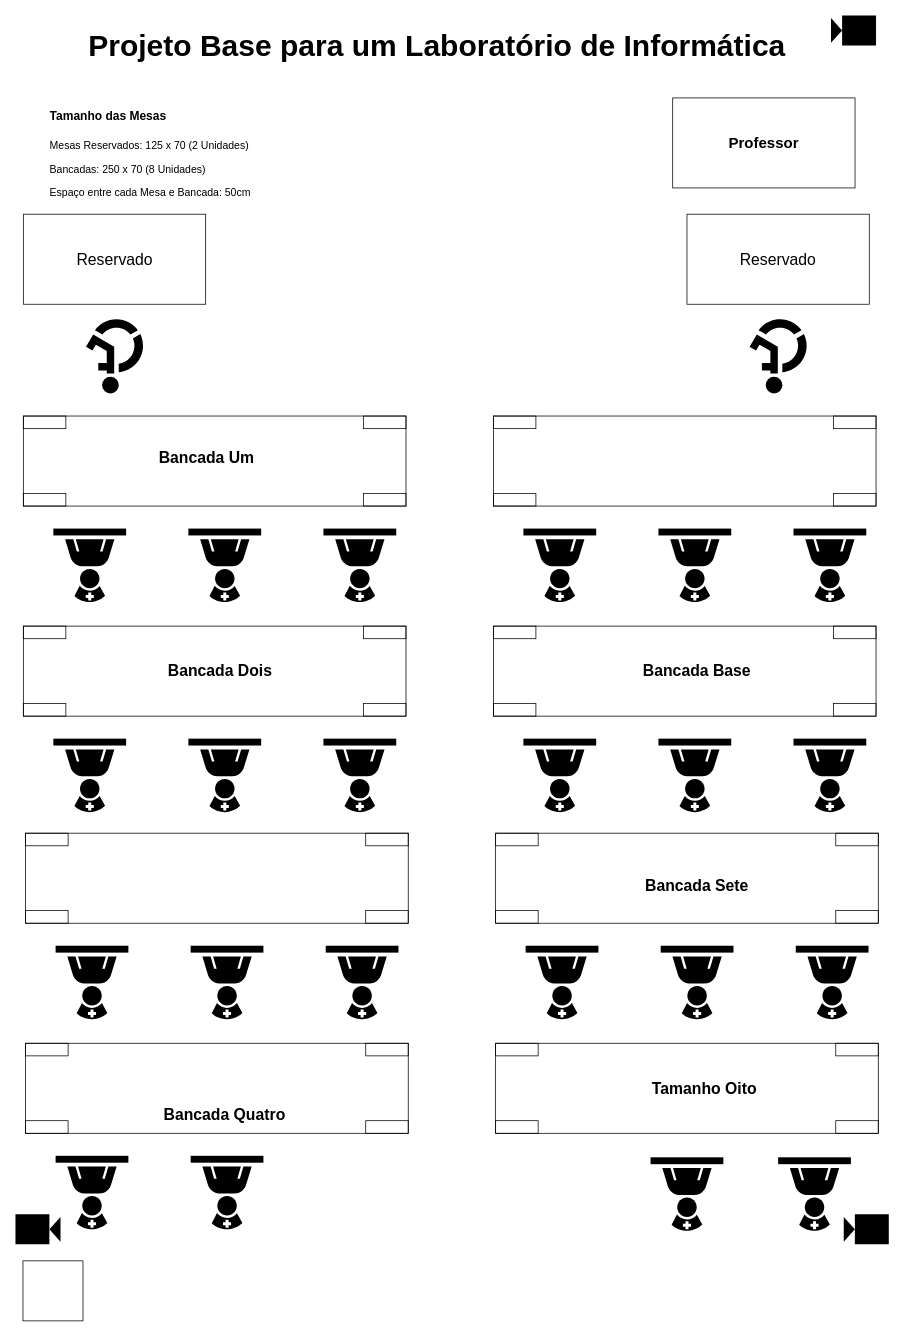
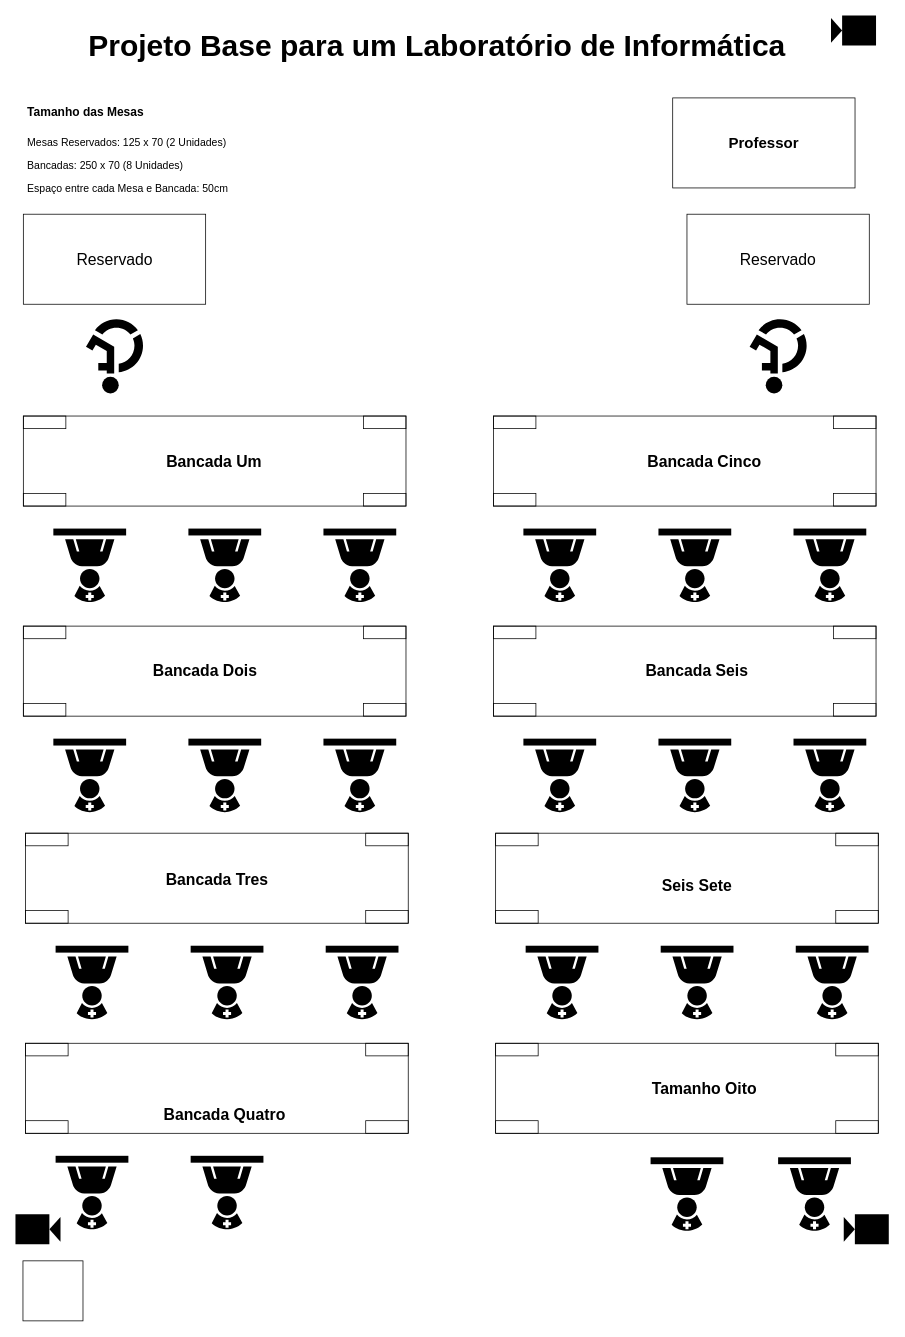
(215, 150) -> (192, 147)
(207, 457) -> (214, 461)
none -> (704, 461)
(220, 670) -> (205, 670)
(697, 670) -> (697, 670)
none -> (217, 879)
(697, 885) -> (697, 885)
